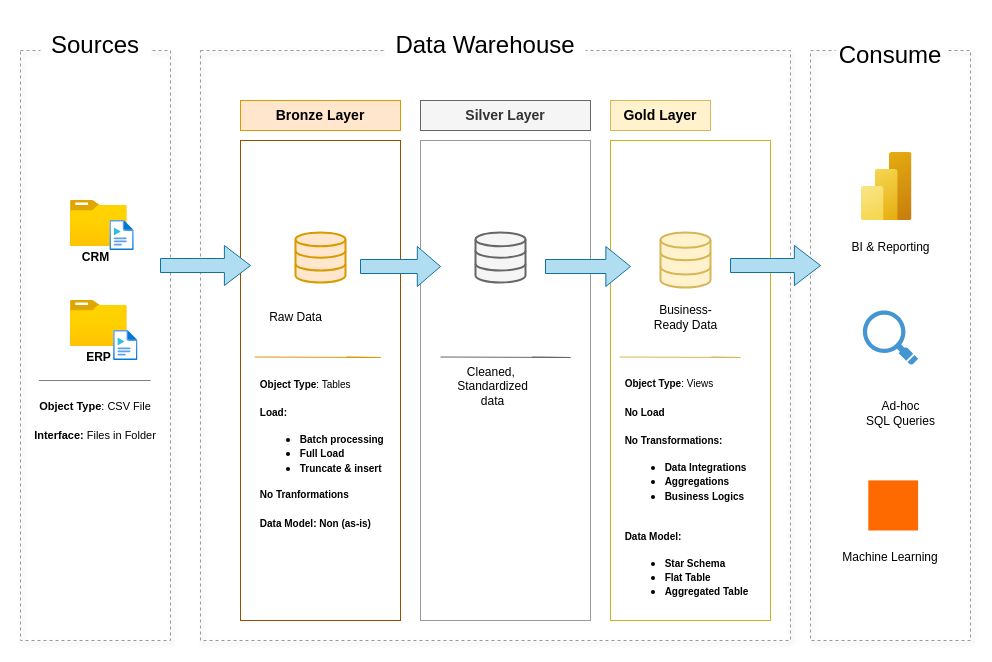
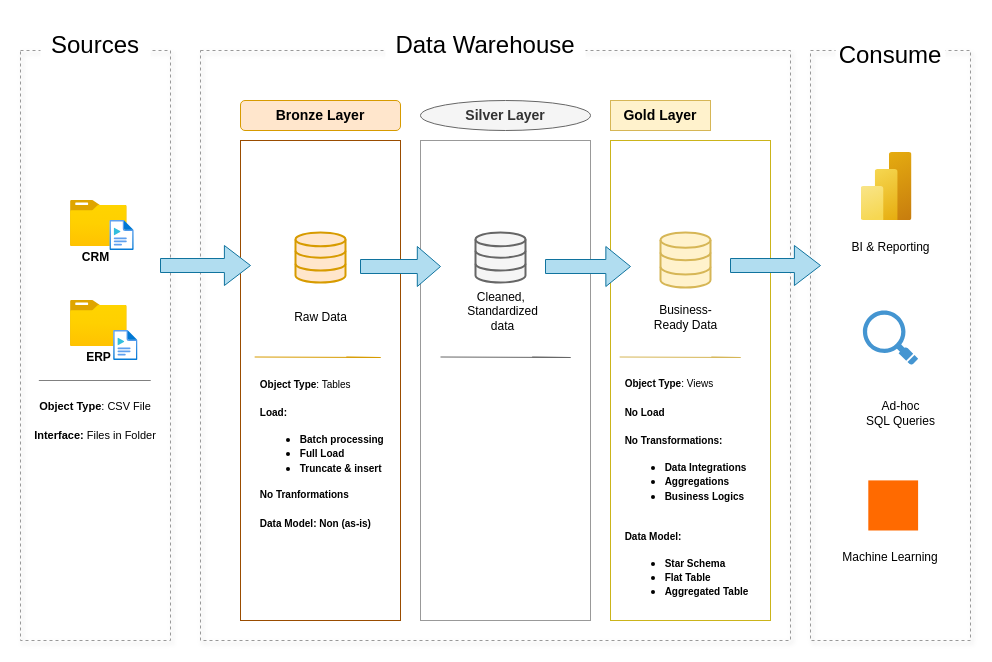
(321, 116) -> (321, 116)
(506, 116) -> (506, 116)
(296, 318) -> (321, 318)
(493, 387) -> (503, 312)
